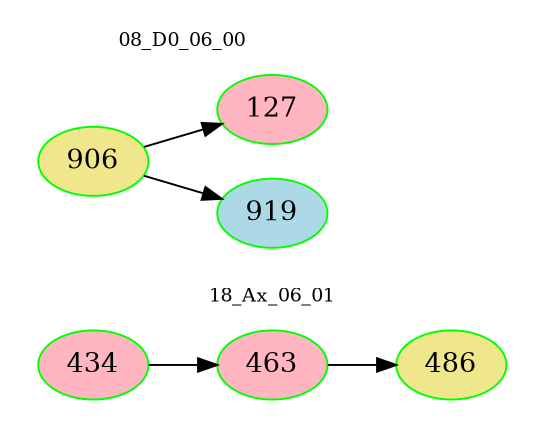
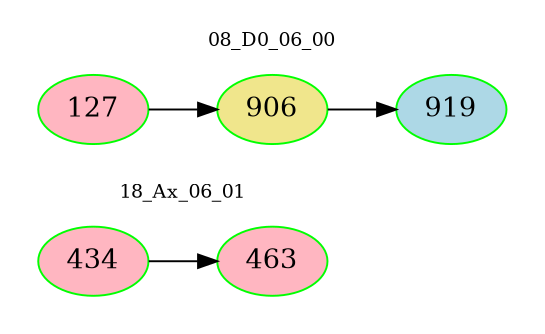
(173, 138) -> (173, 109)
(451, 365) -> none
